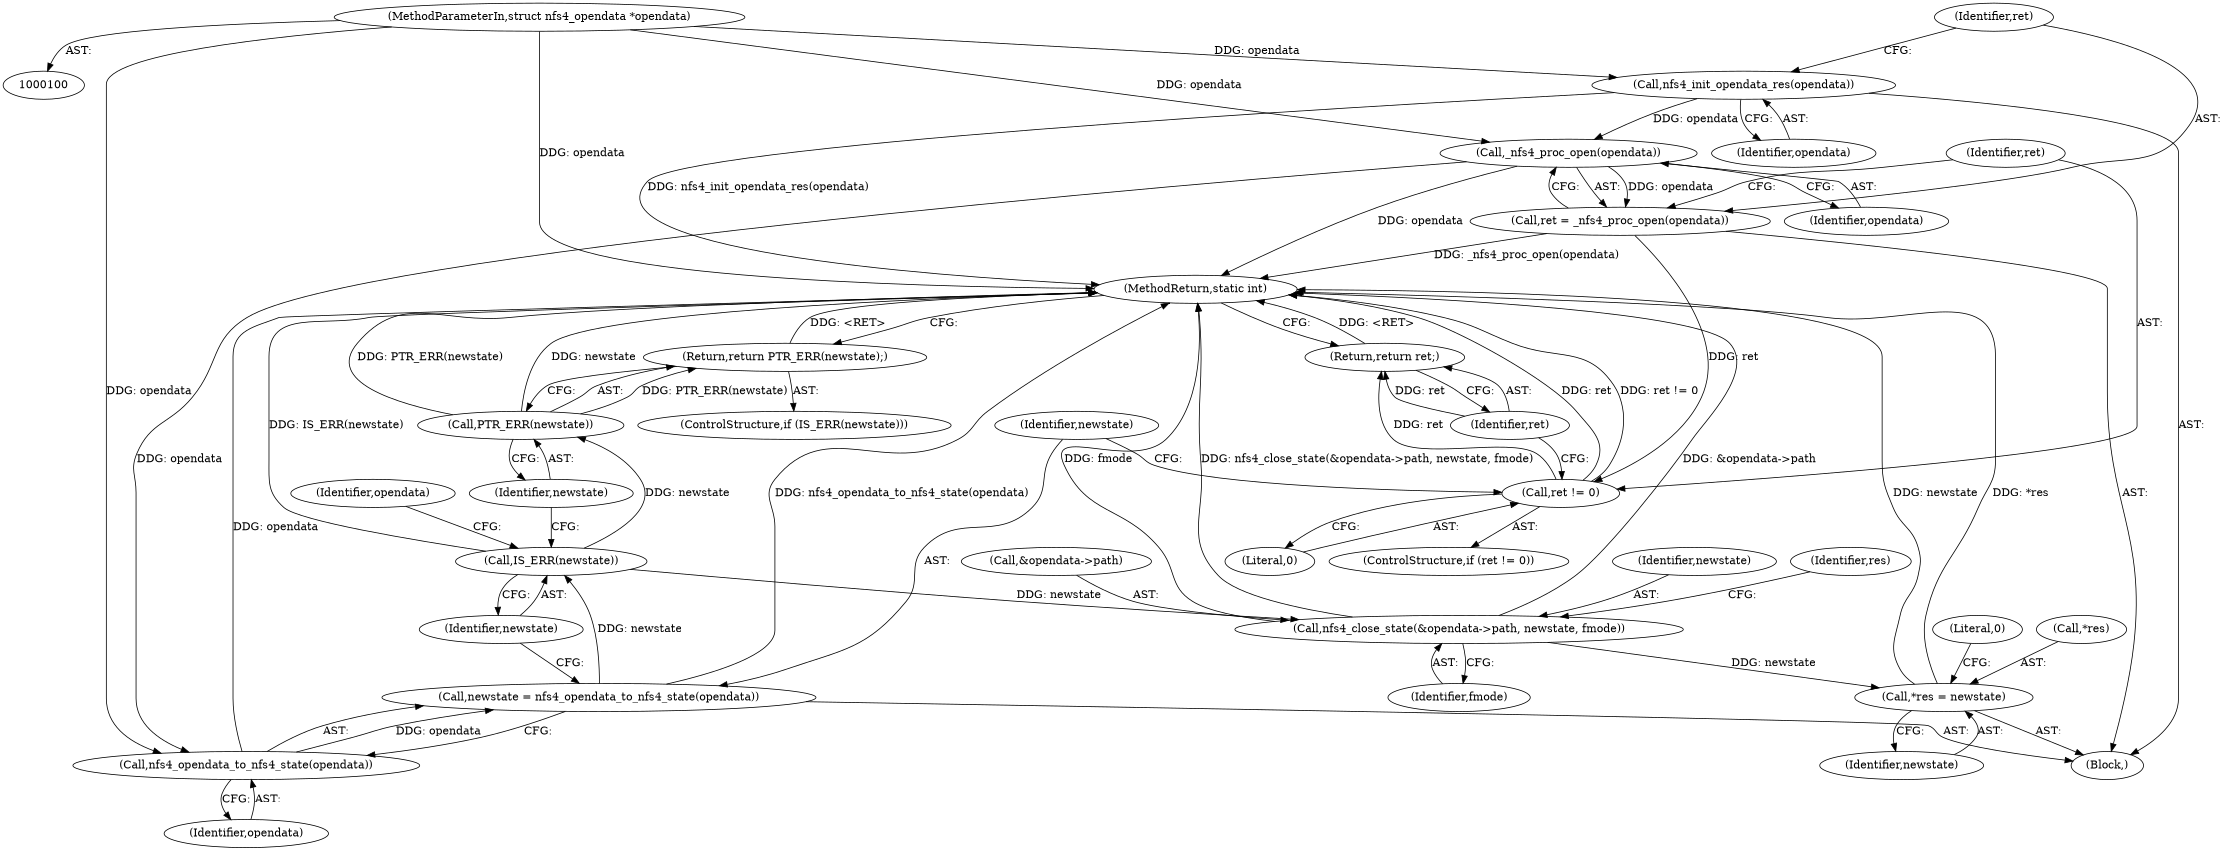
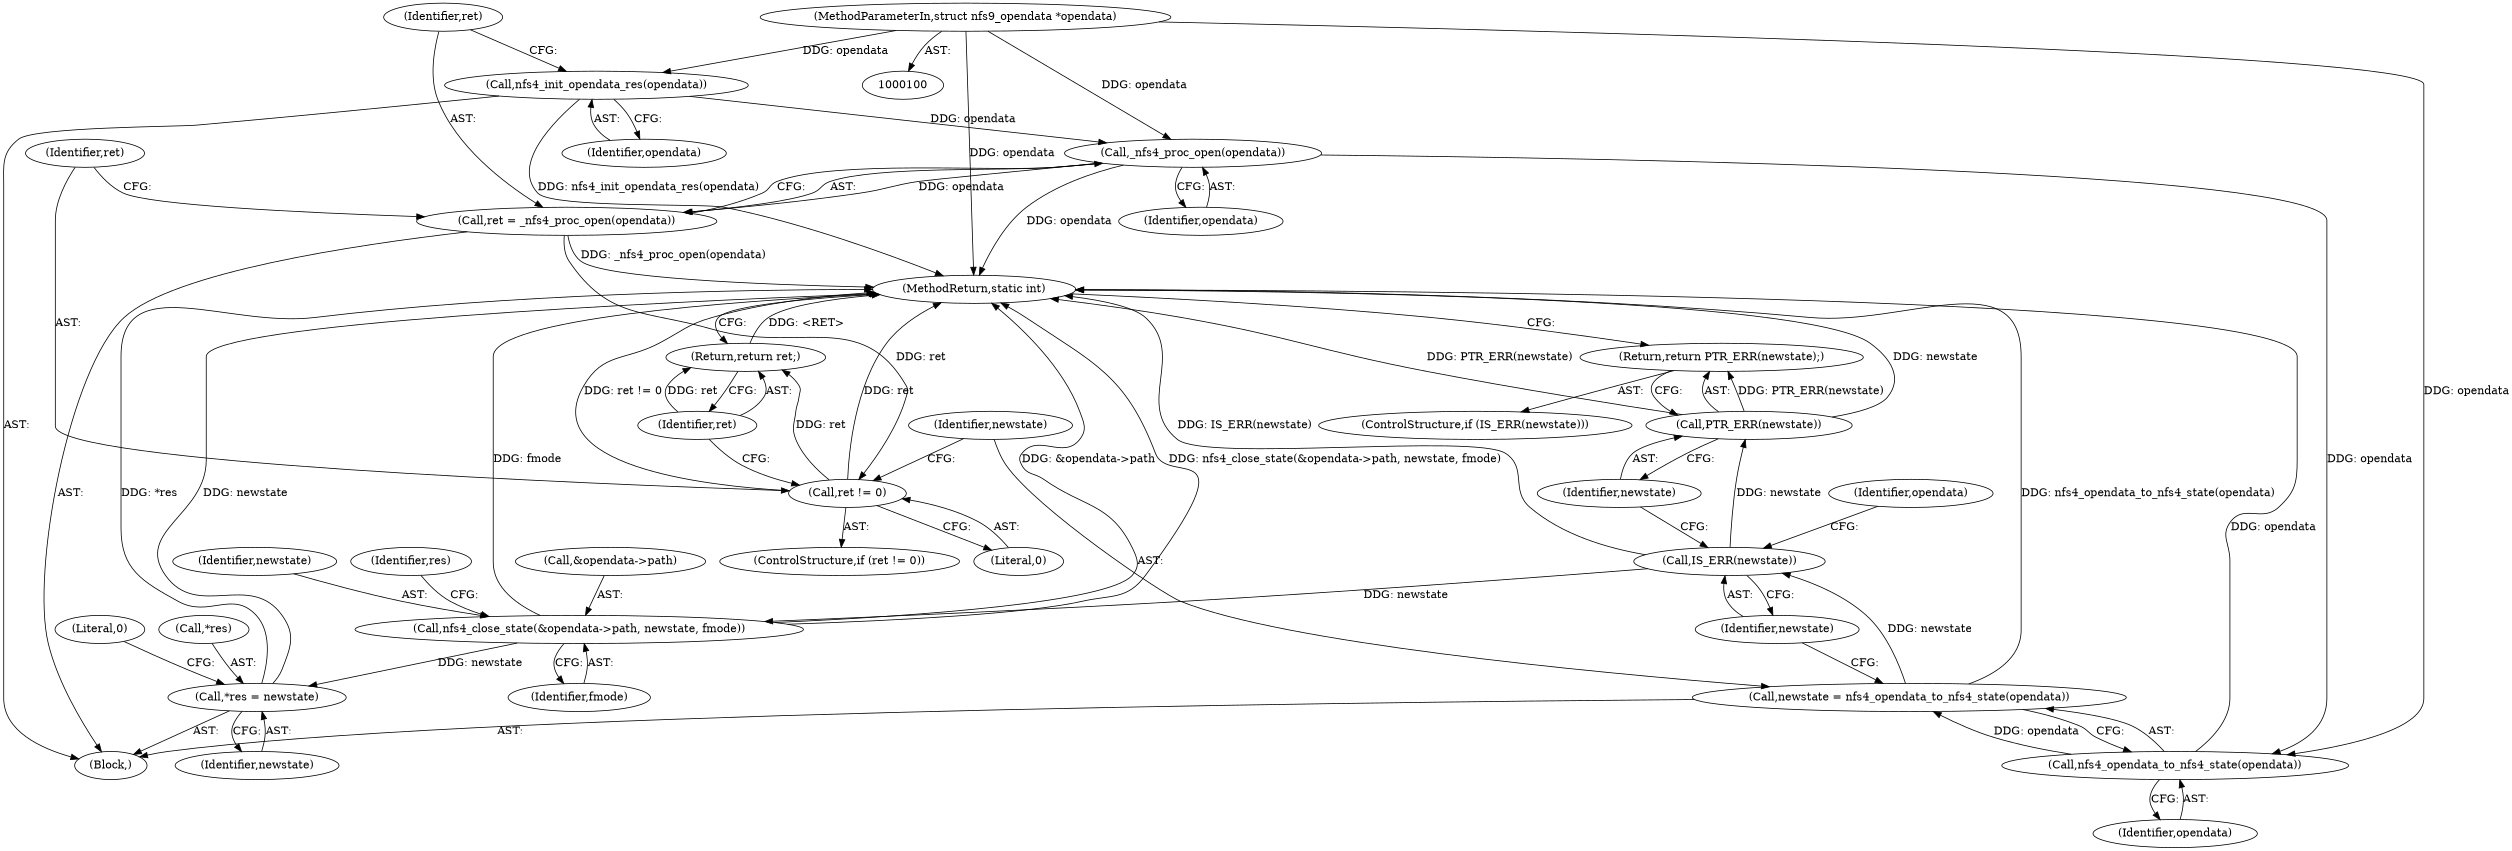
(540, 17) -> (966, 17)
(932, 300) -> none
